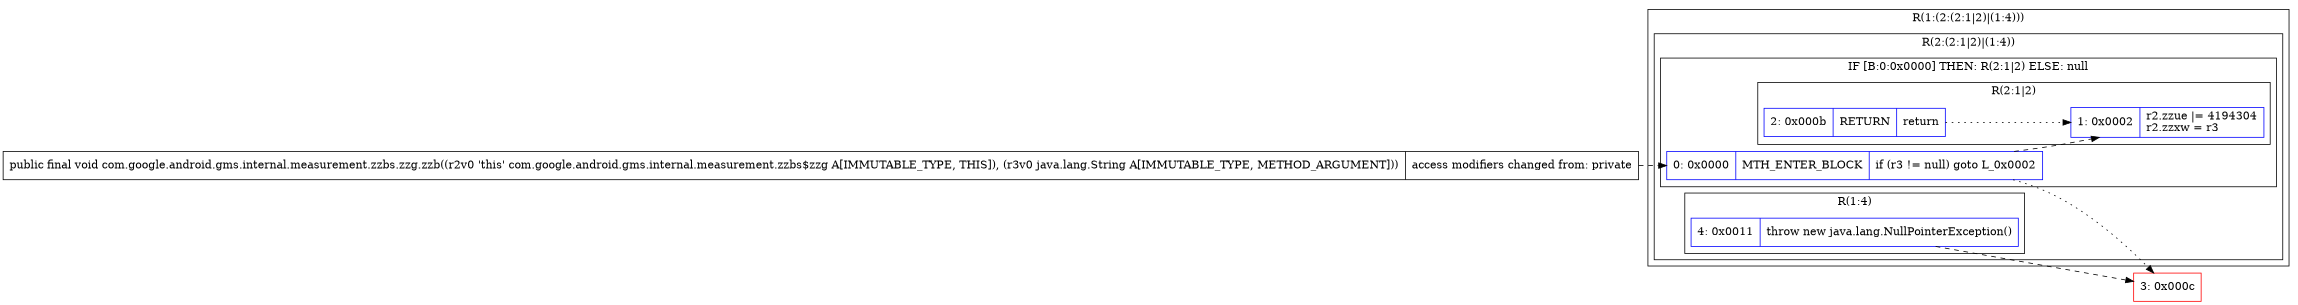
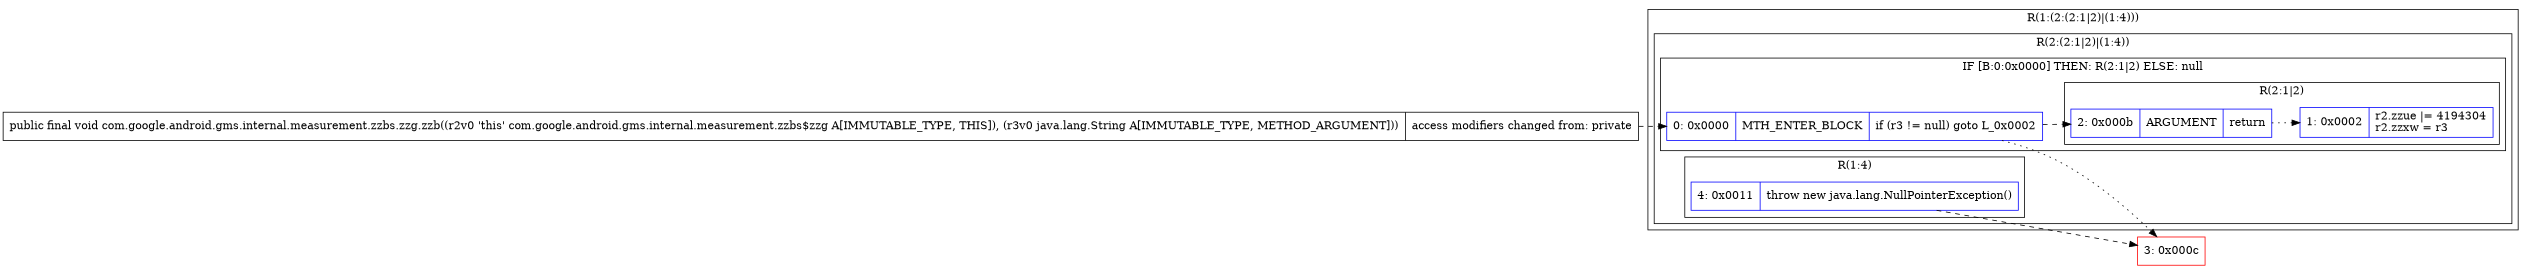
(1865, 122) -> (2182, 123)
(2053, 146) -> (2053, 124)
